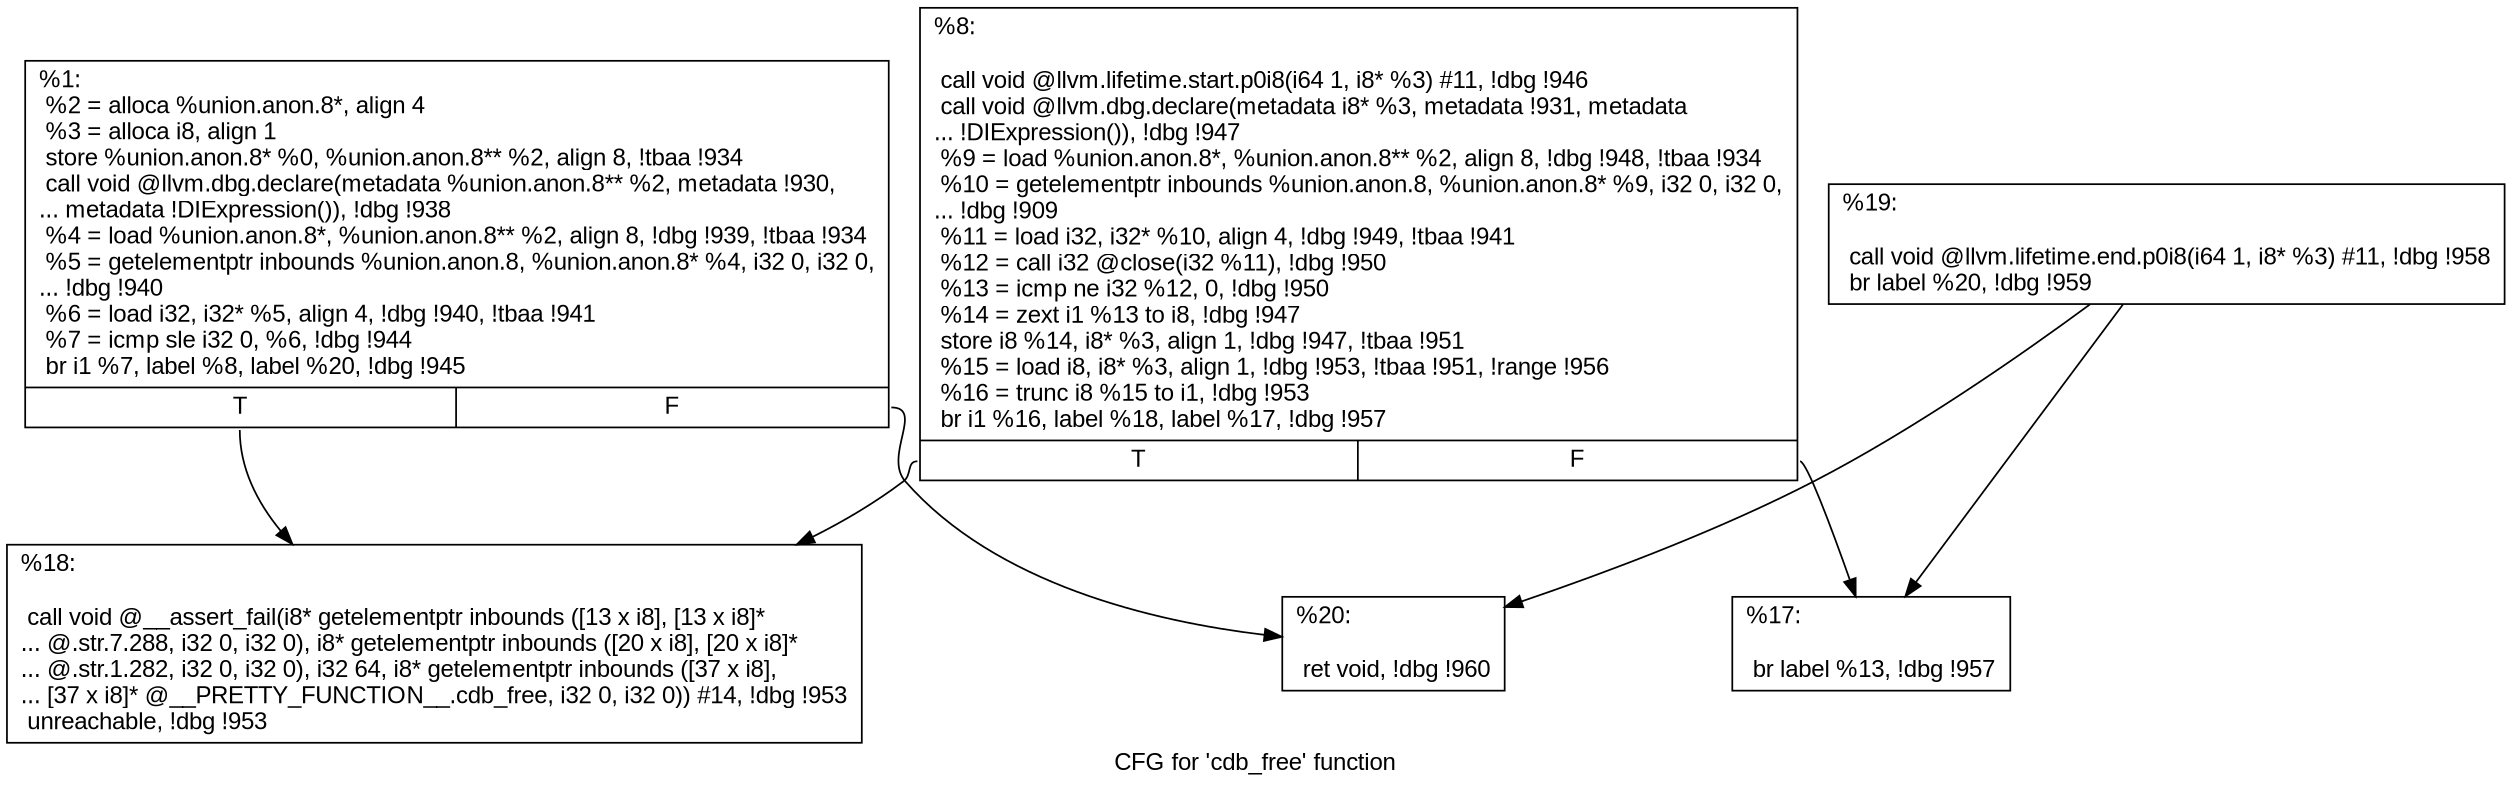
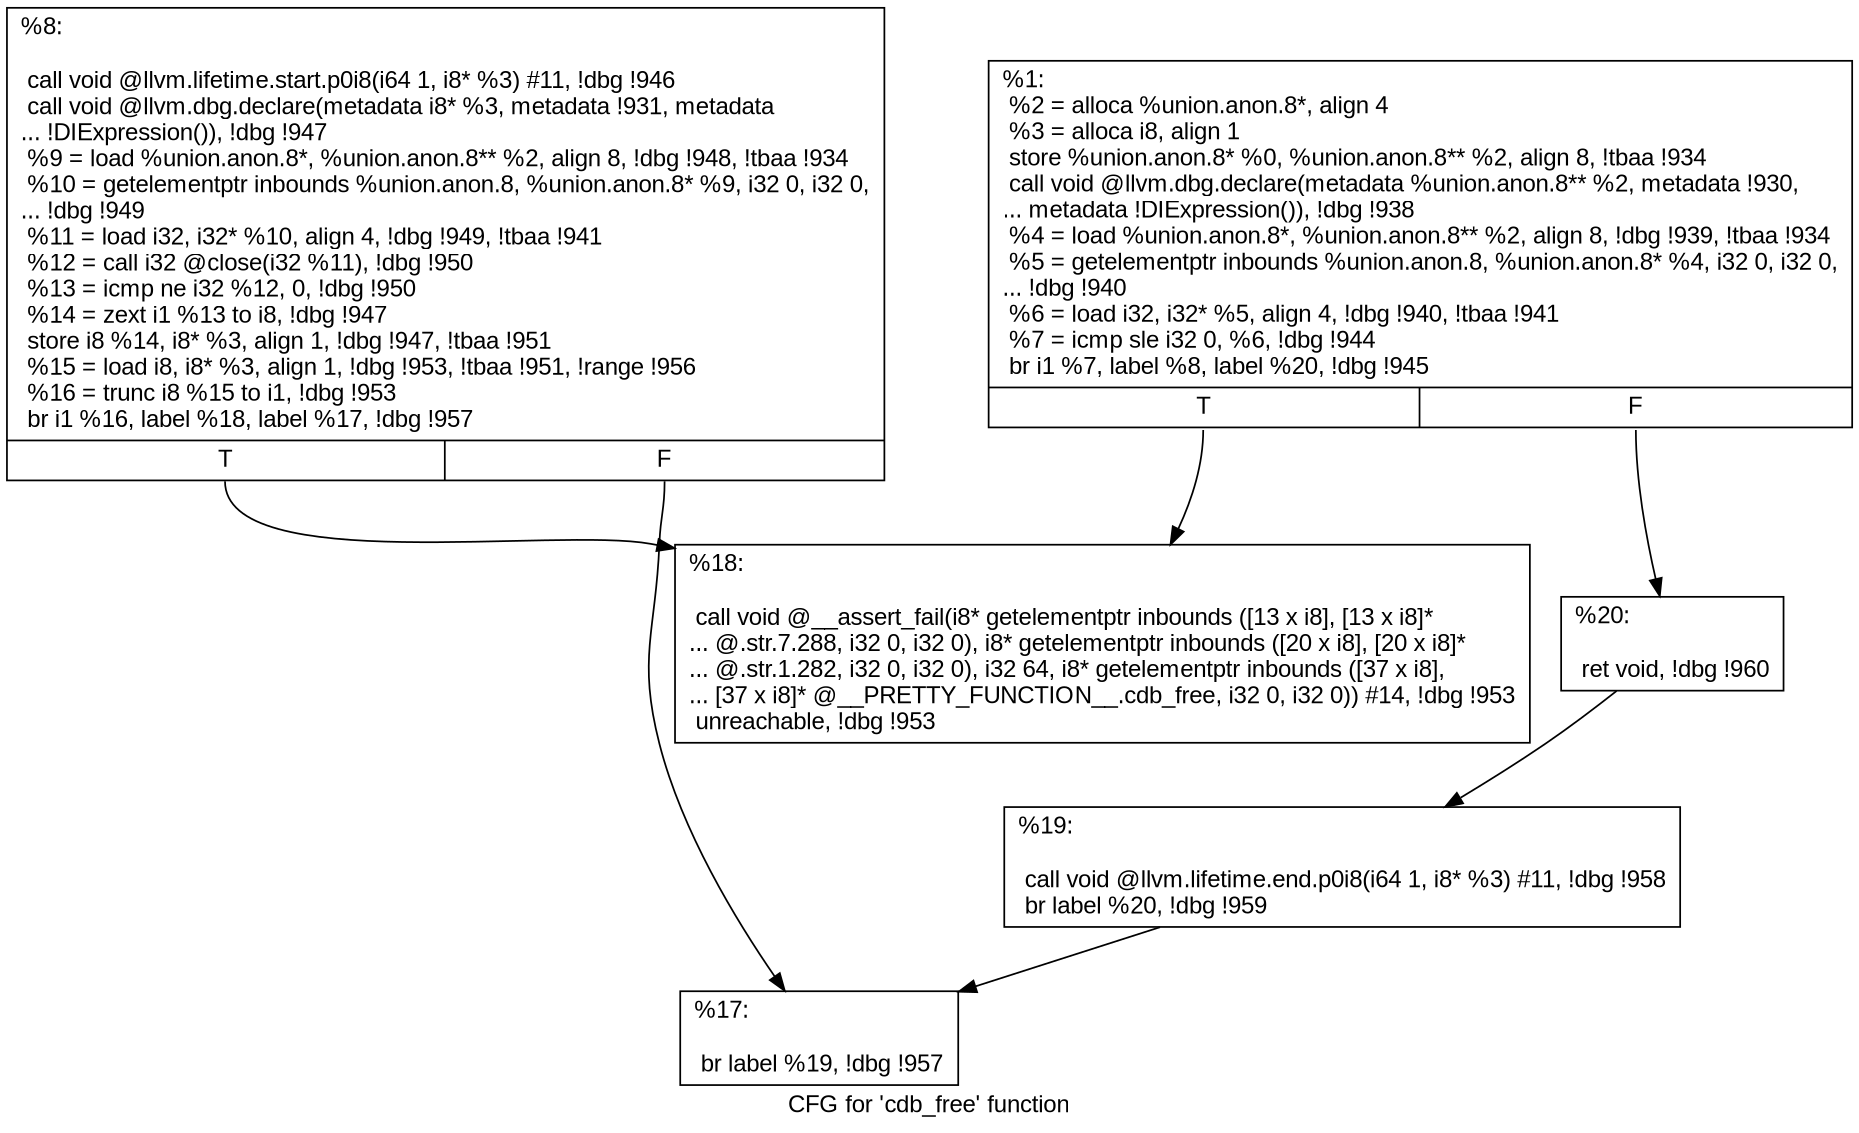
(996, 211) -> (83, 211)
(1833, 471) -> (1540, 747)
(1871, 670) -> (819, 1064)
